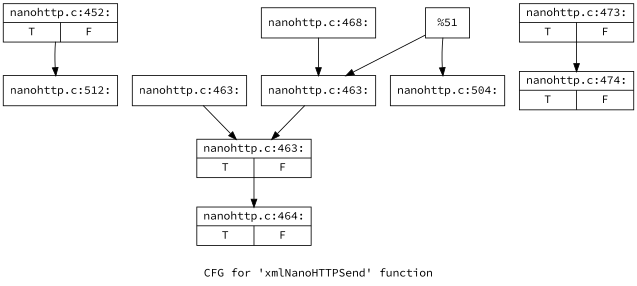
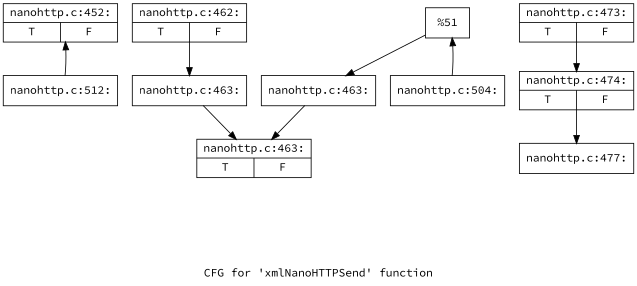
none -> (189, 23)
(318, 23) -> none
(442, 53) -> (453, 61)
(55, 55) -> (66, 63)
none -> (577, 158)
(254, 226) -> none
